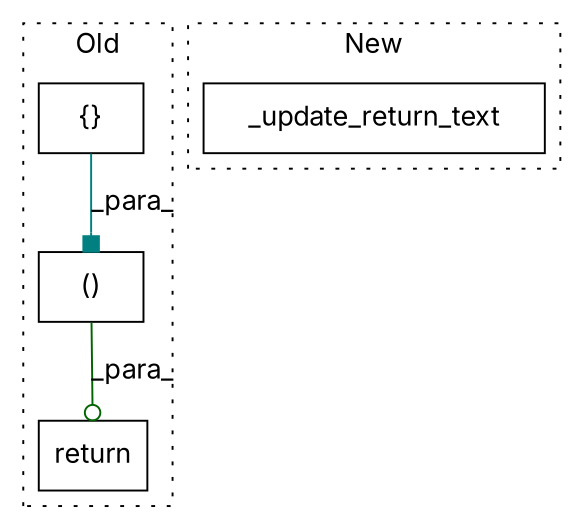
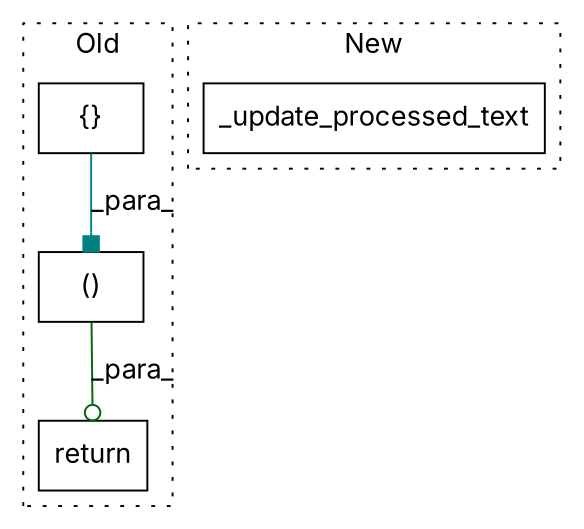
(374, 118) -> (374, 118)
